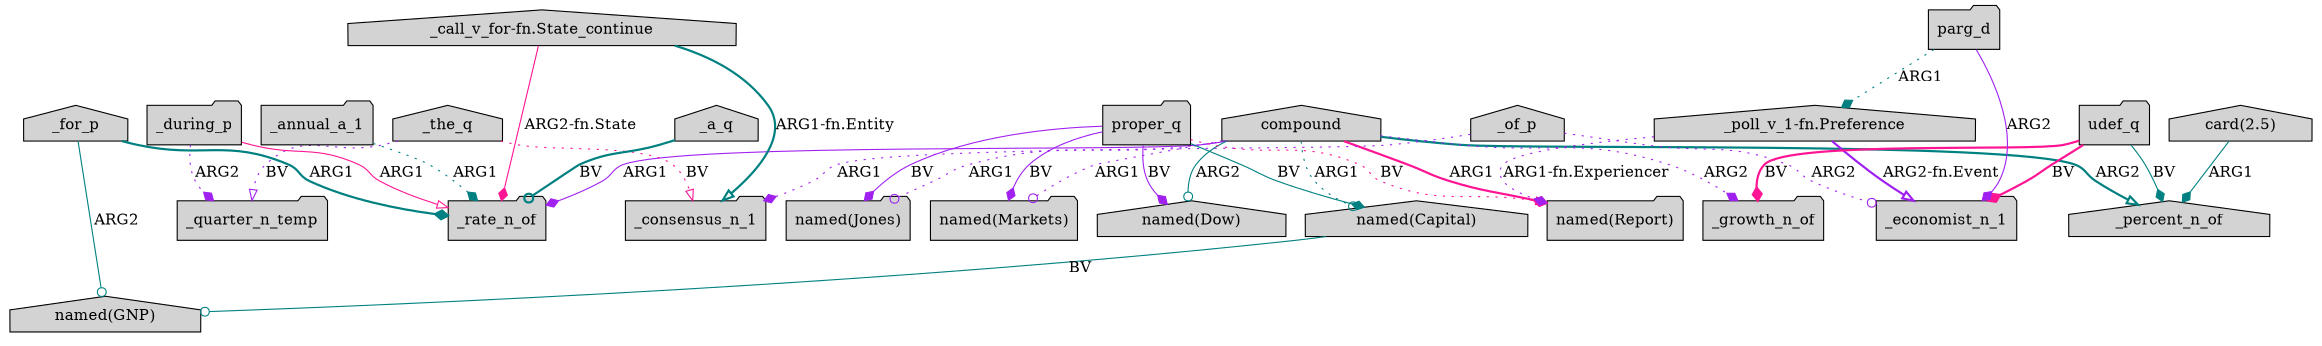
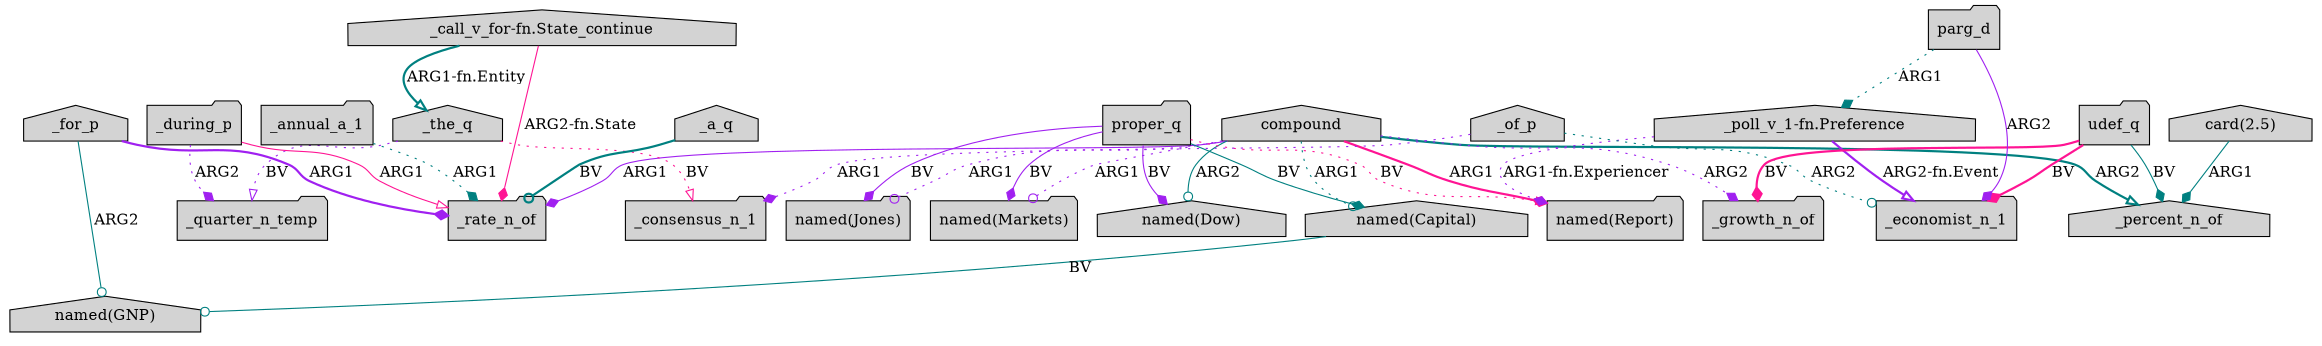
(766, 102) -> (414, 63)
(1760, 156) -> (1760, 156)
(283, 162) -> (283, 162)
